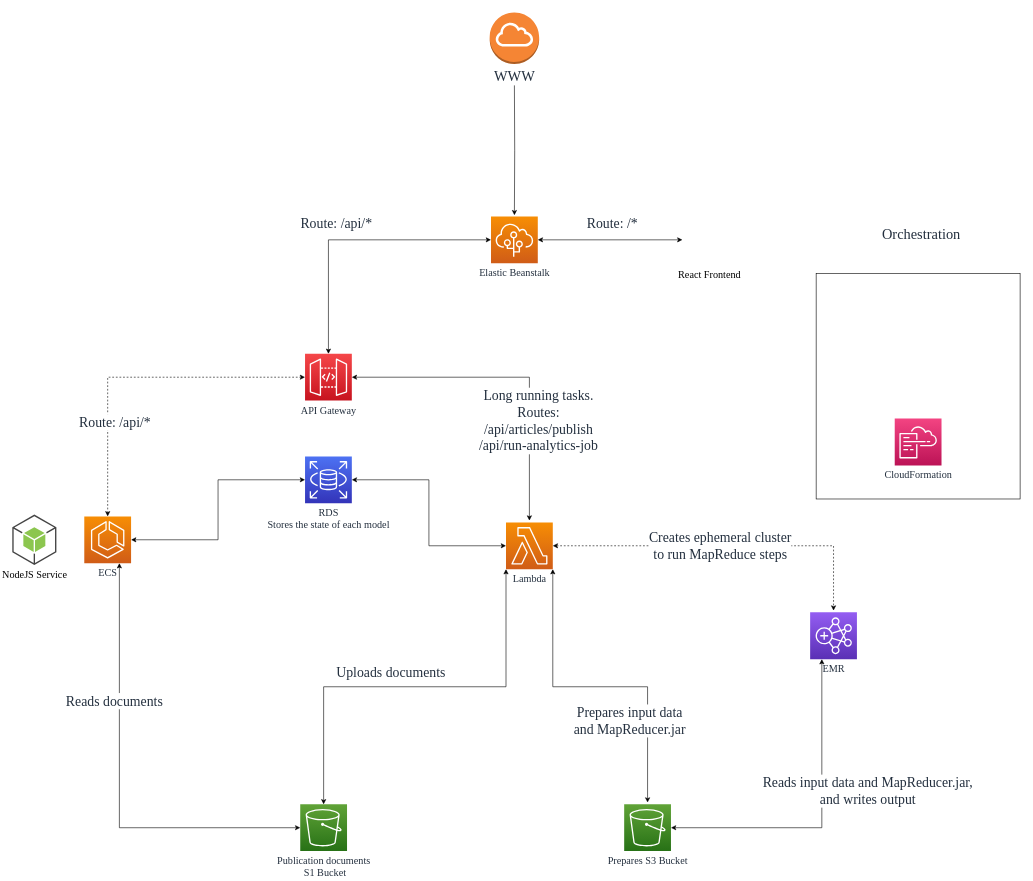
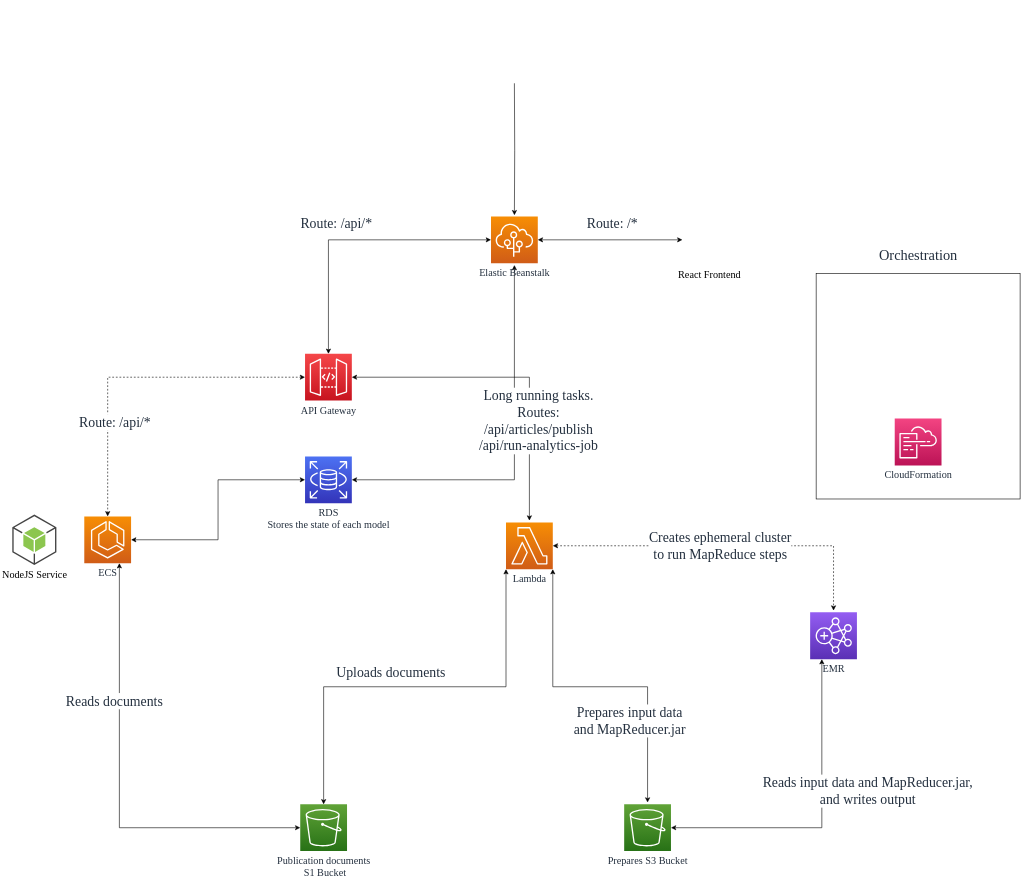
(515, 38) -> none
(921, 234) -> (918, 255)
(429, 545) -> (515, 329)
